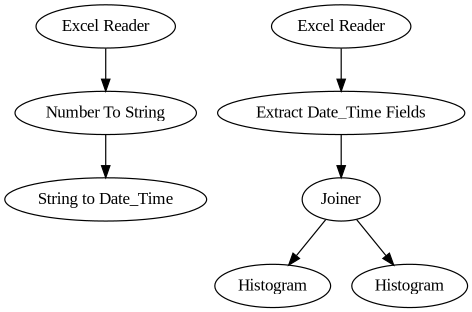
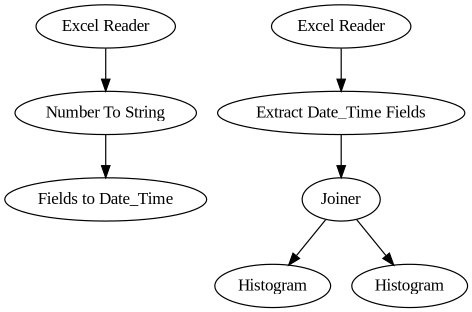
(106, 199) -> (106, 199)
